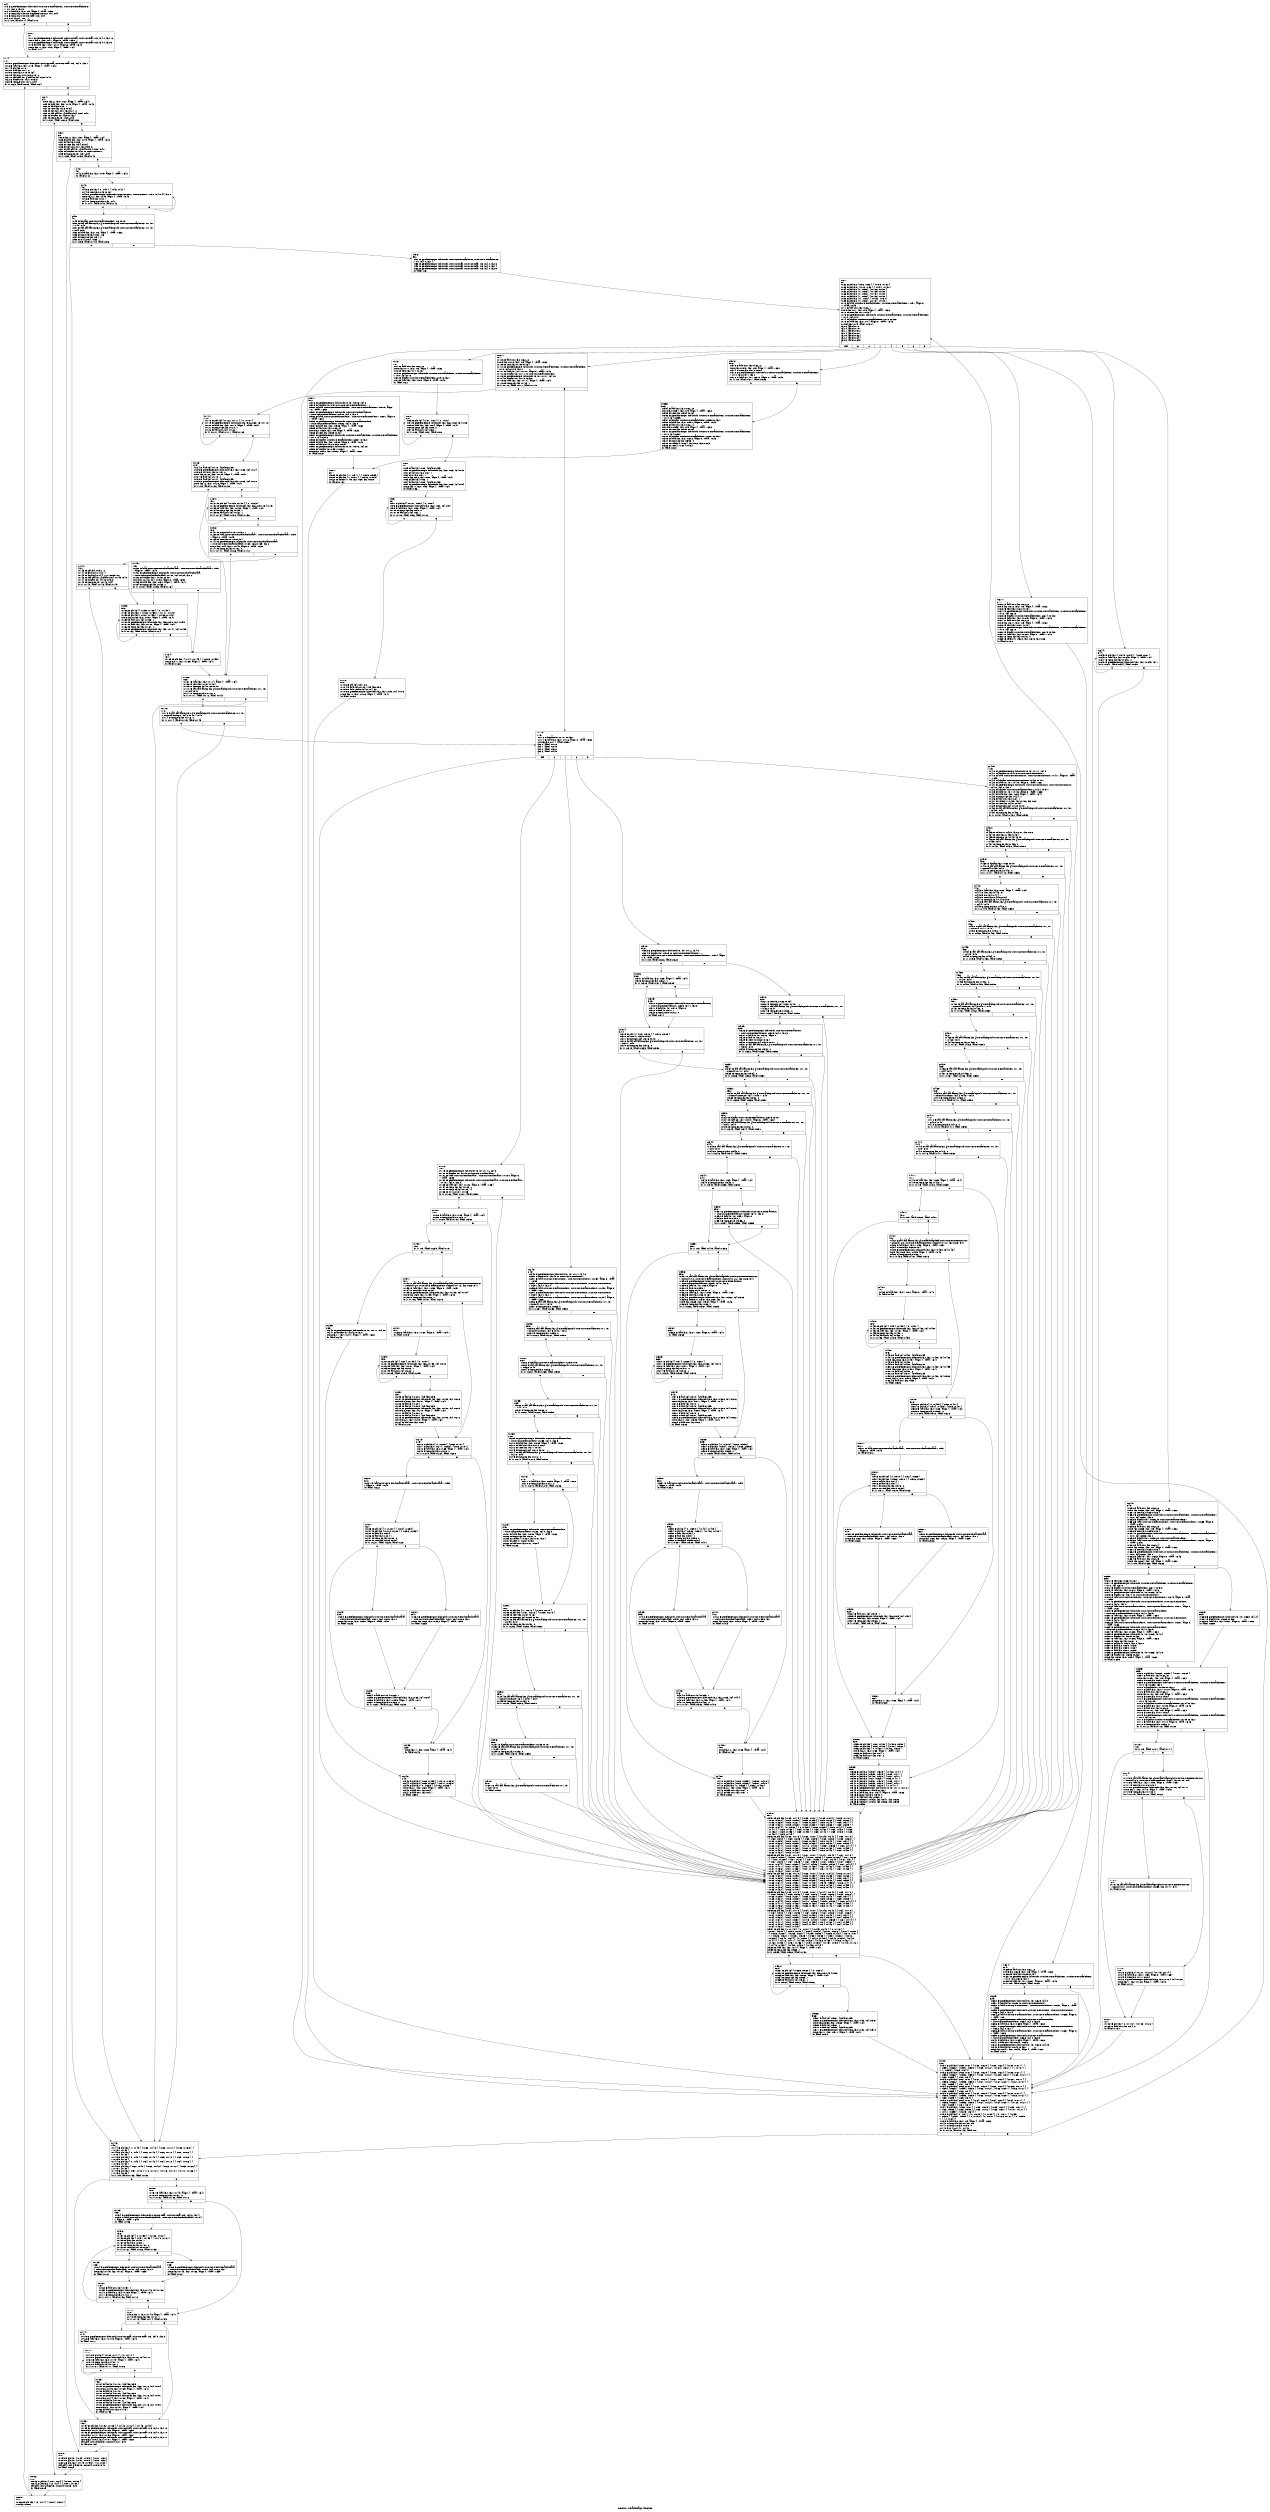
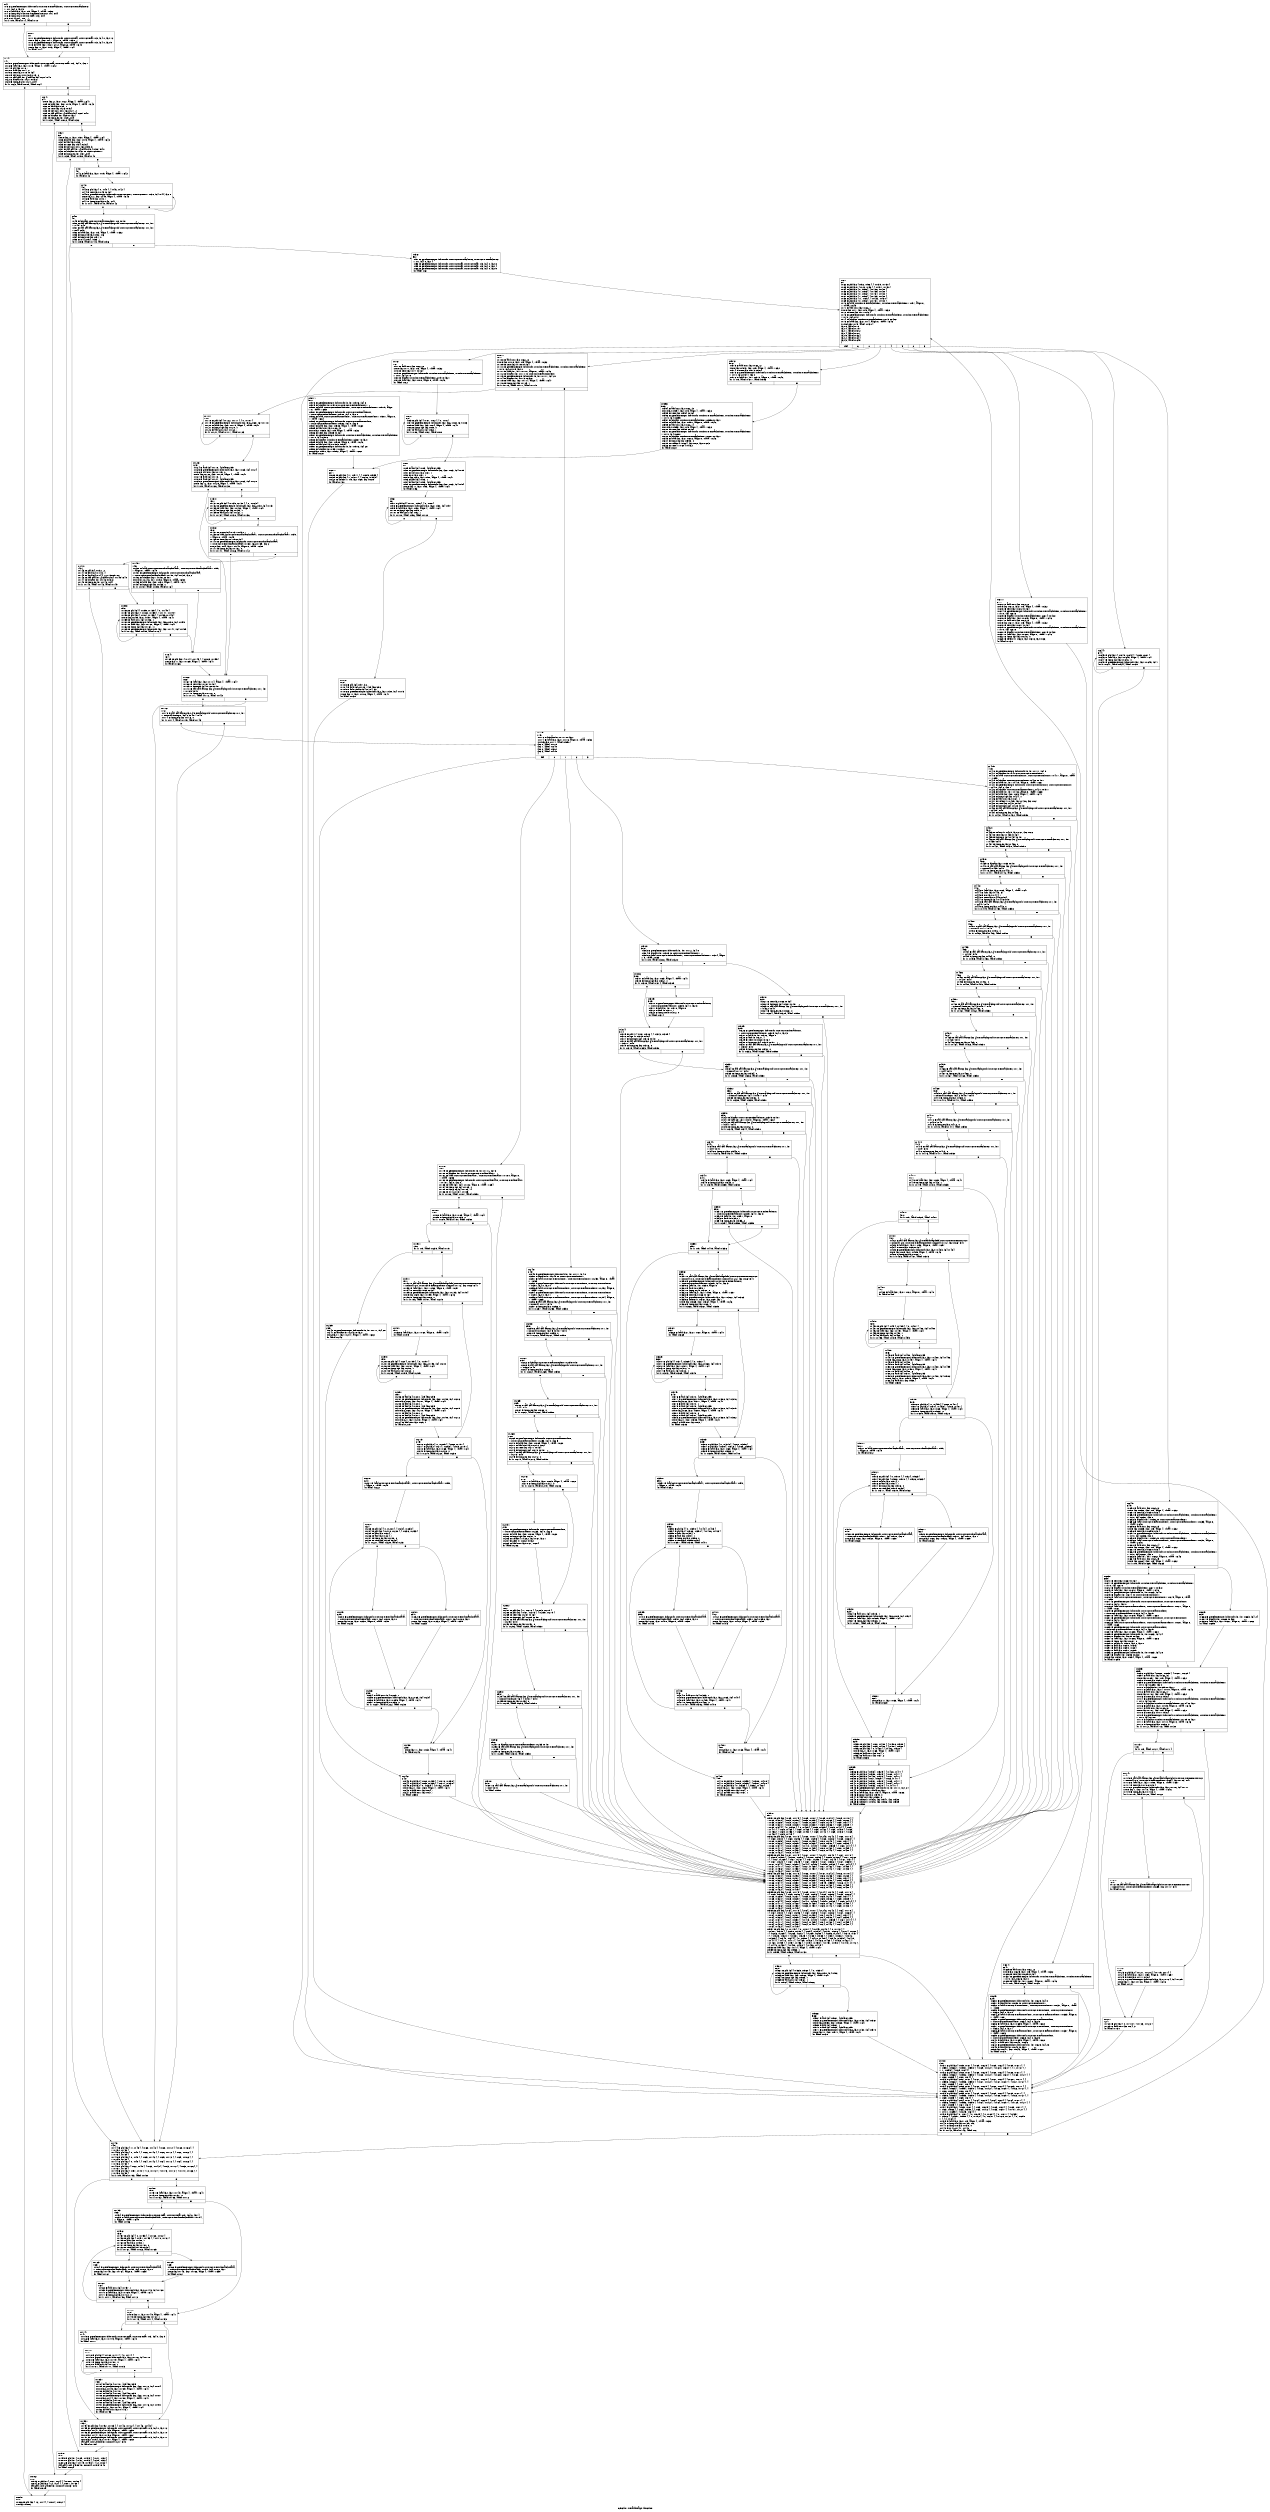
(635, 1036) -> (635, 1036)
